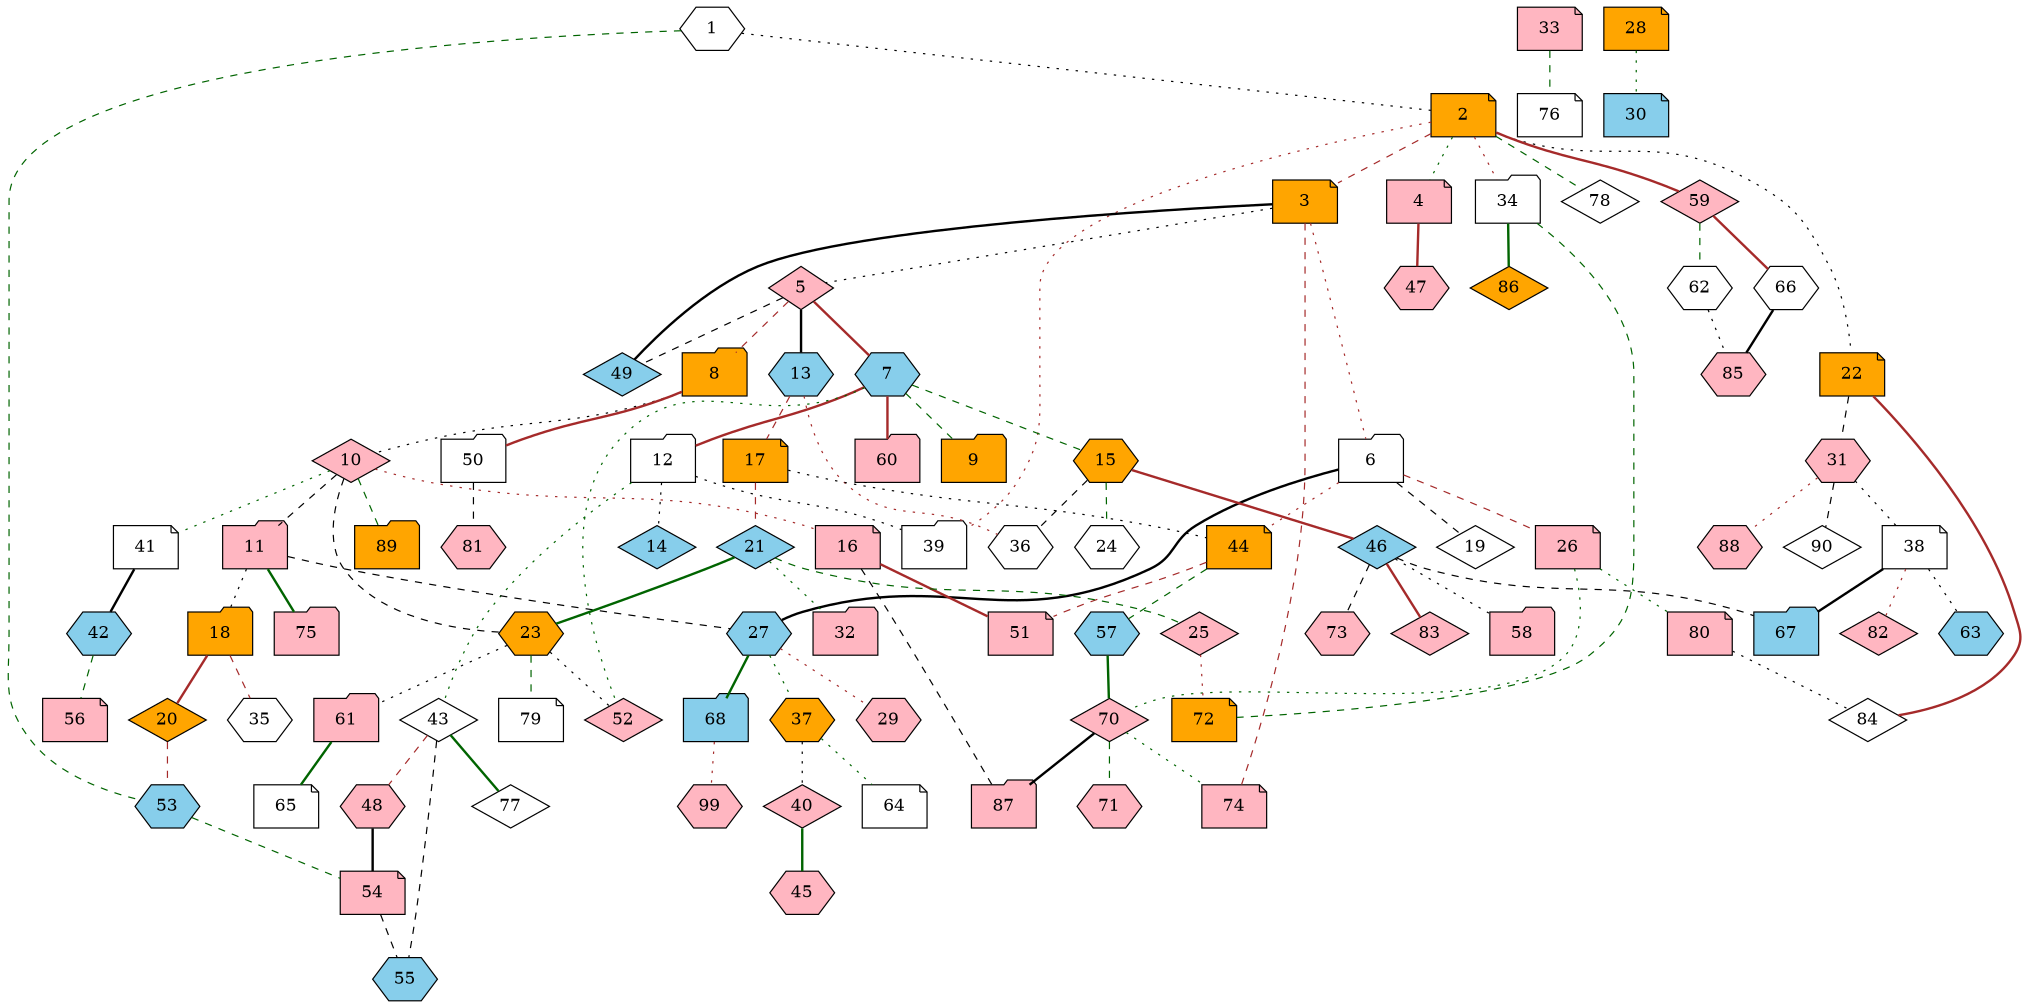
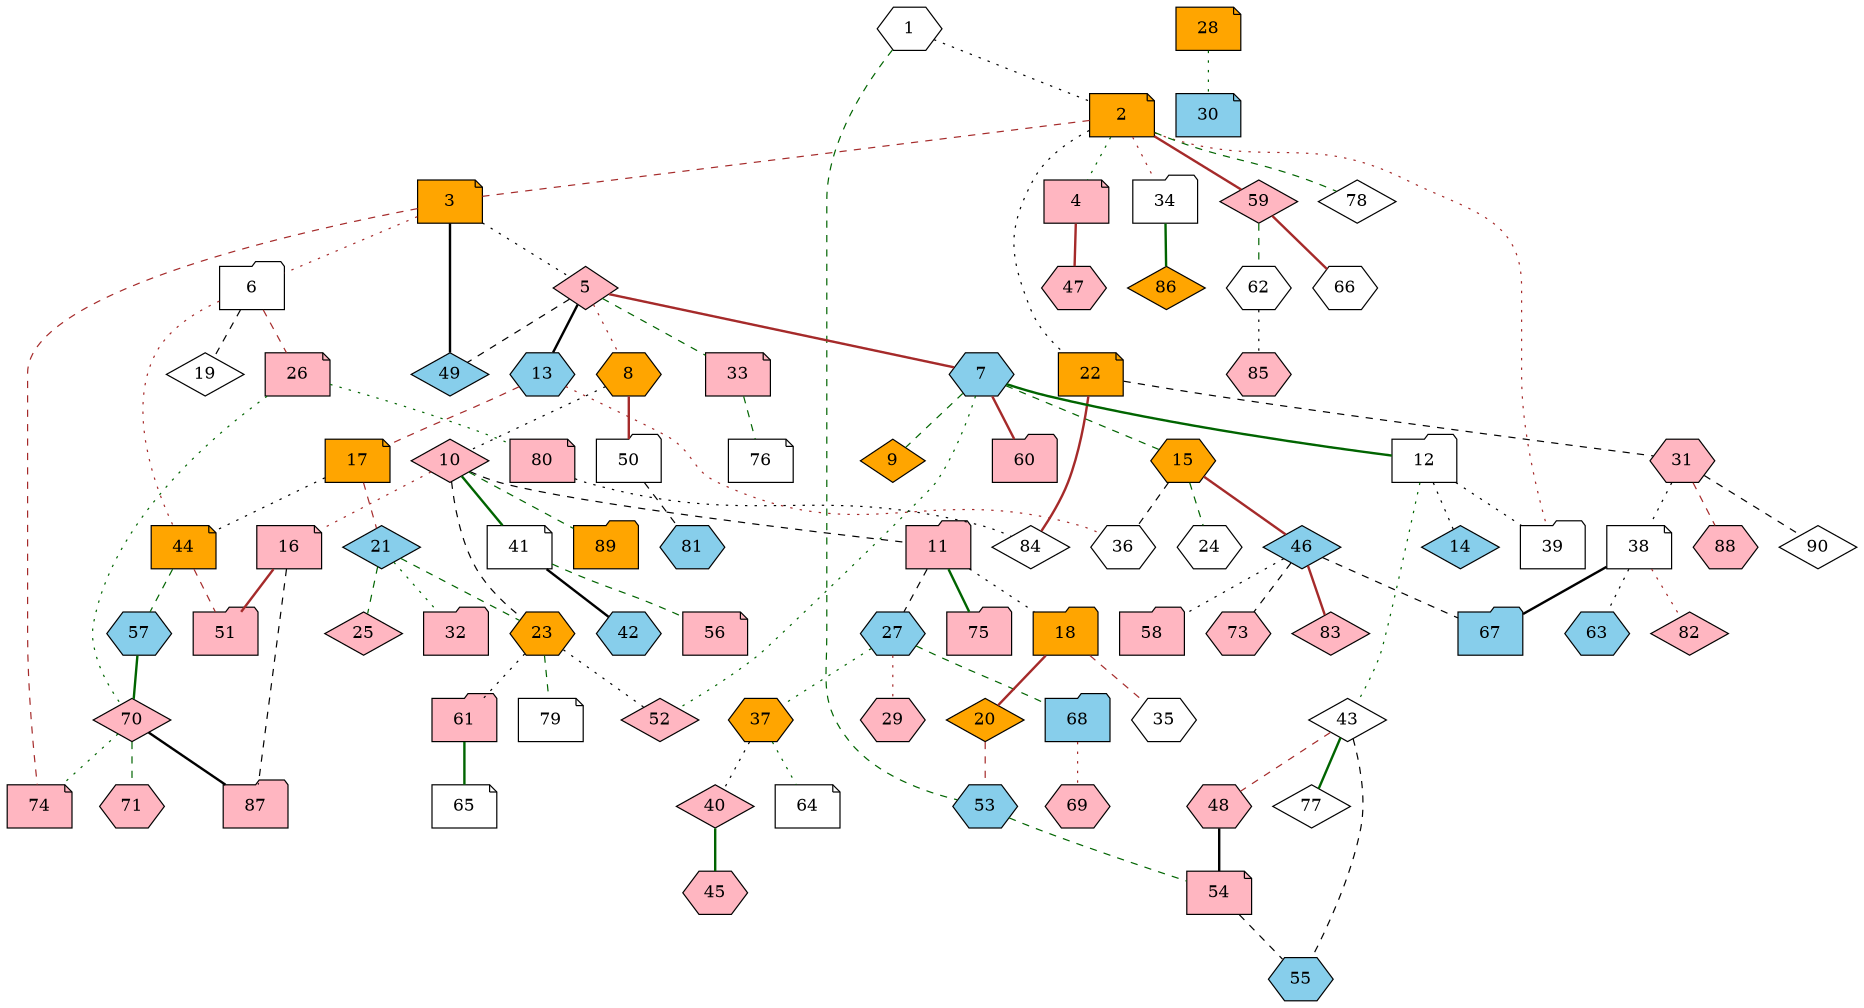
none -> (654, 327)
(762, 327) -> (606, 329)
(1760, 331) -> none
(715, 374) -> (629, 374)
(789, 415) -> (1198, 426)
(974, 461) -> (893, 461)
(254, 502) -> (482, 501)
(1784, 504) -> (1704, 504)
(473, 547) -> (692, 547)
(1090, 590) -> none
(646, 592) -> (460, 589)
(1021, 634) -> (226, 634)
(87, 677) -> (617, 590)
(737, 677) -> (981, 675)
(1204, 720) -> none
(710, 806) -> (1078, 806)
